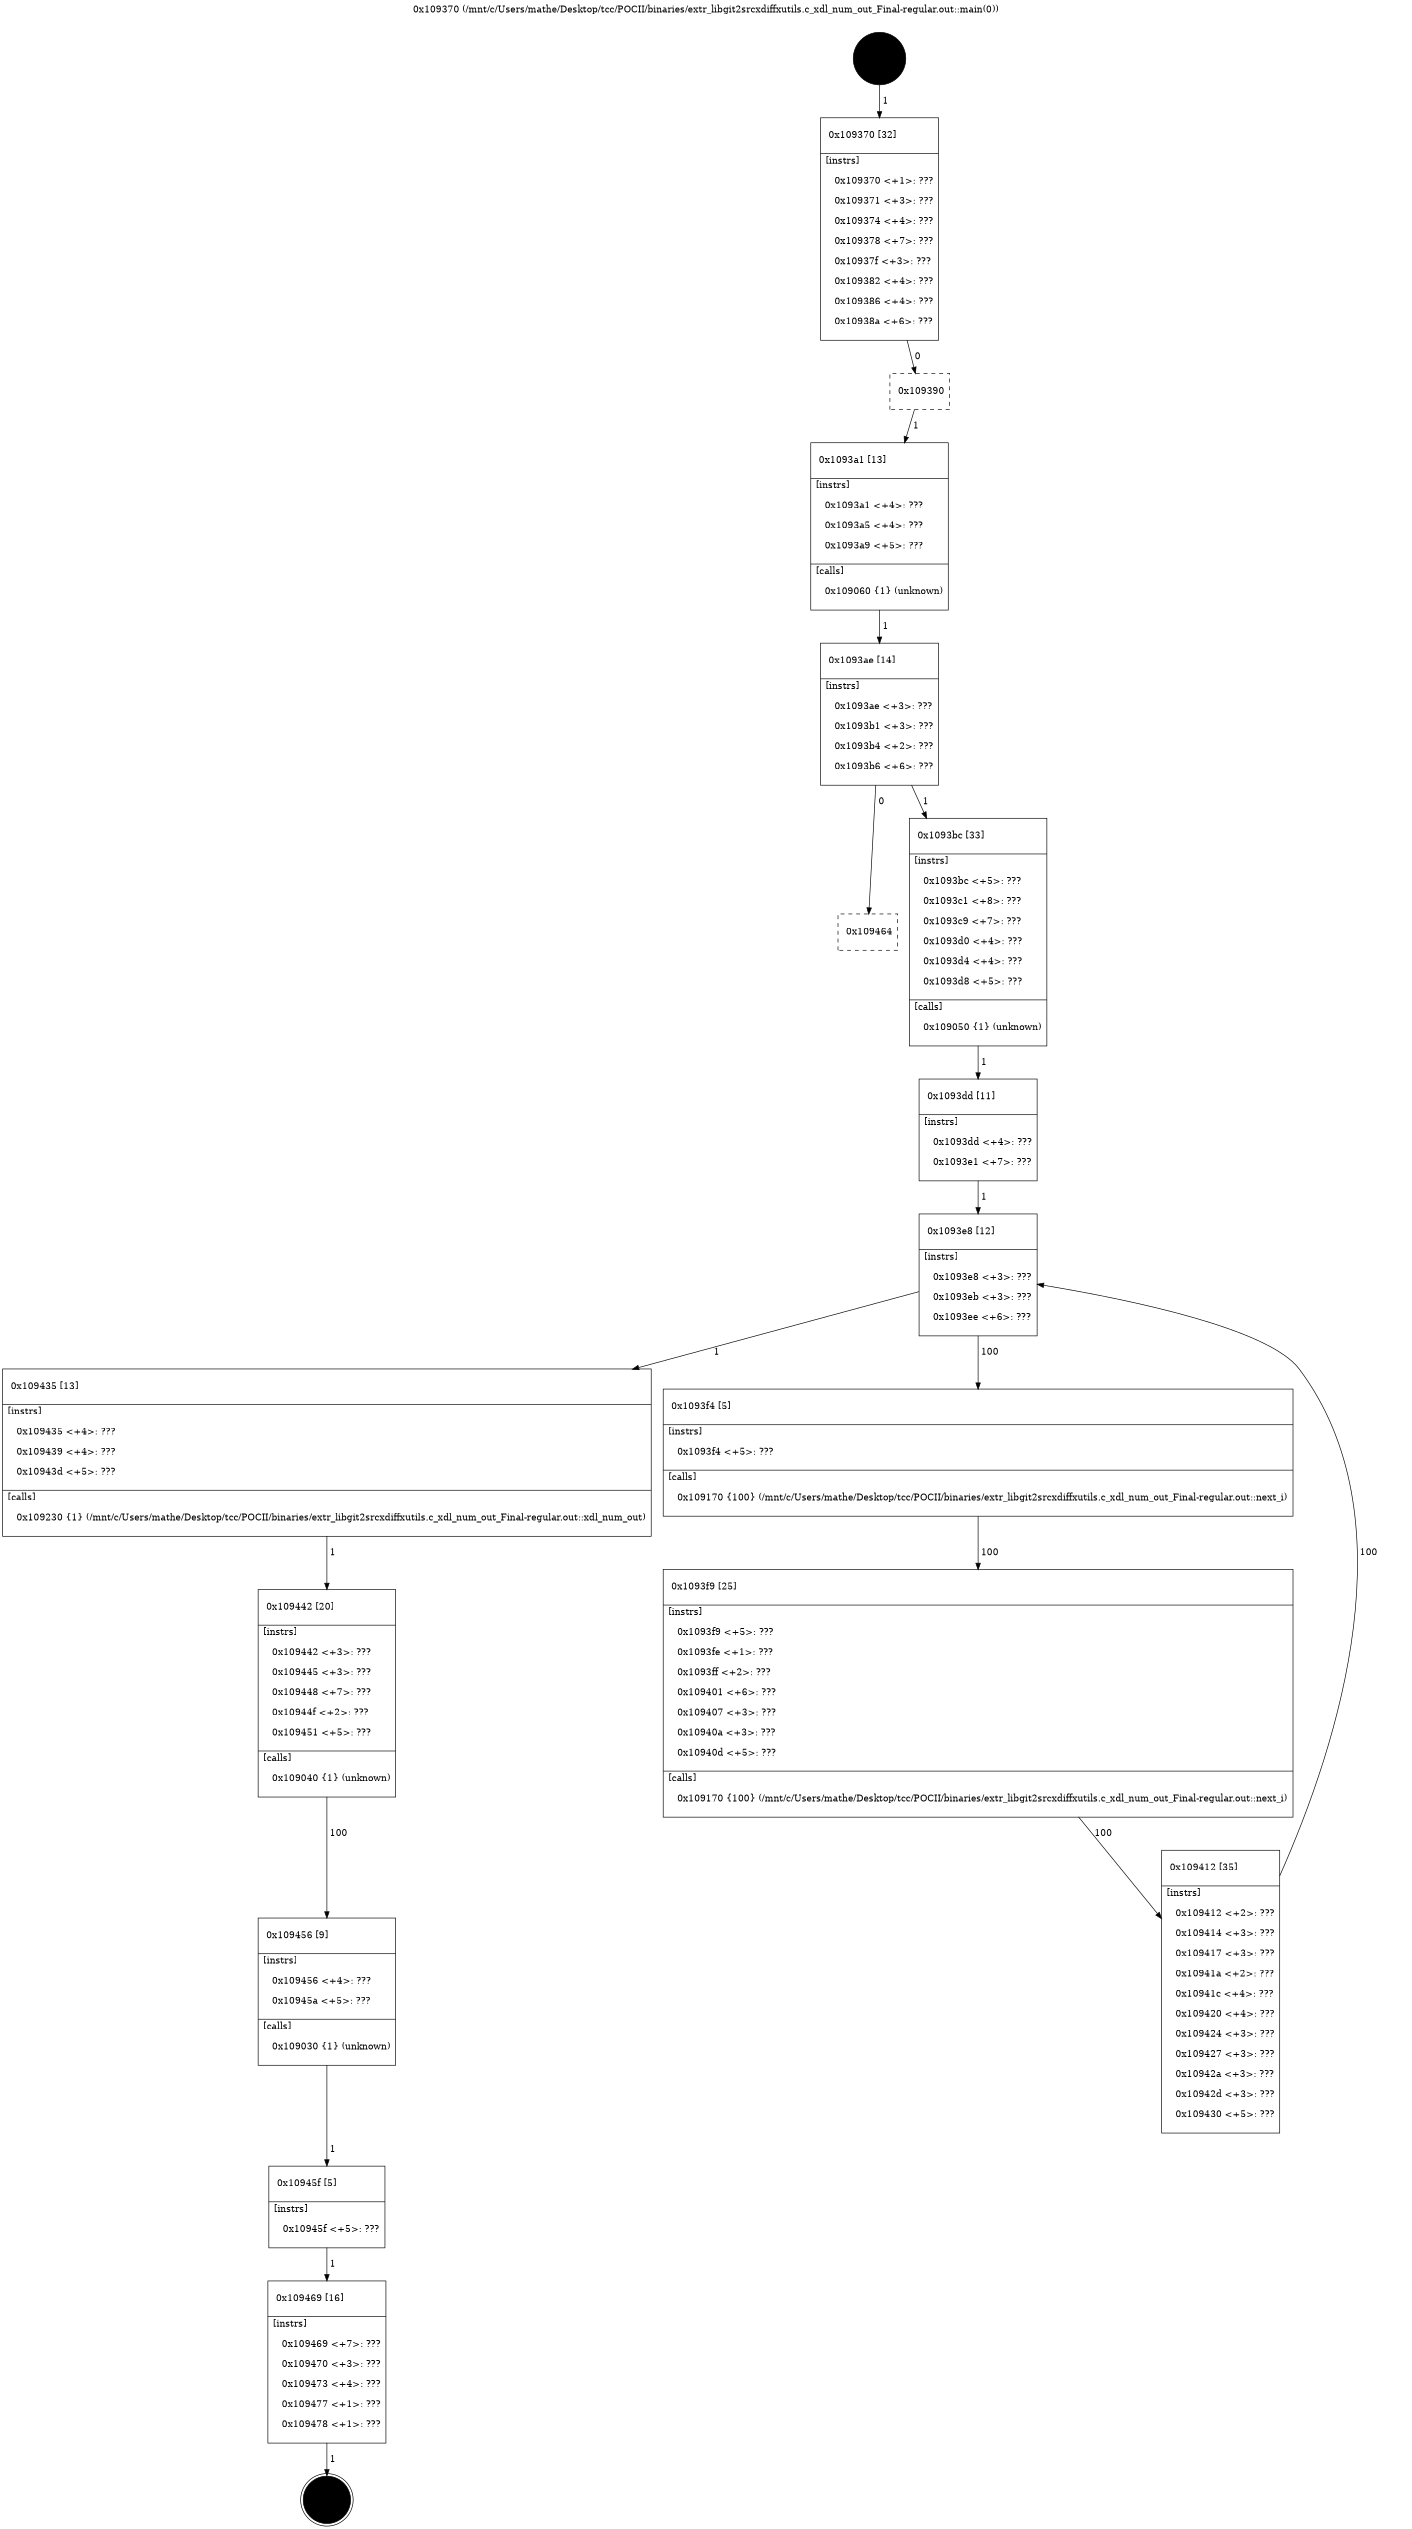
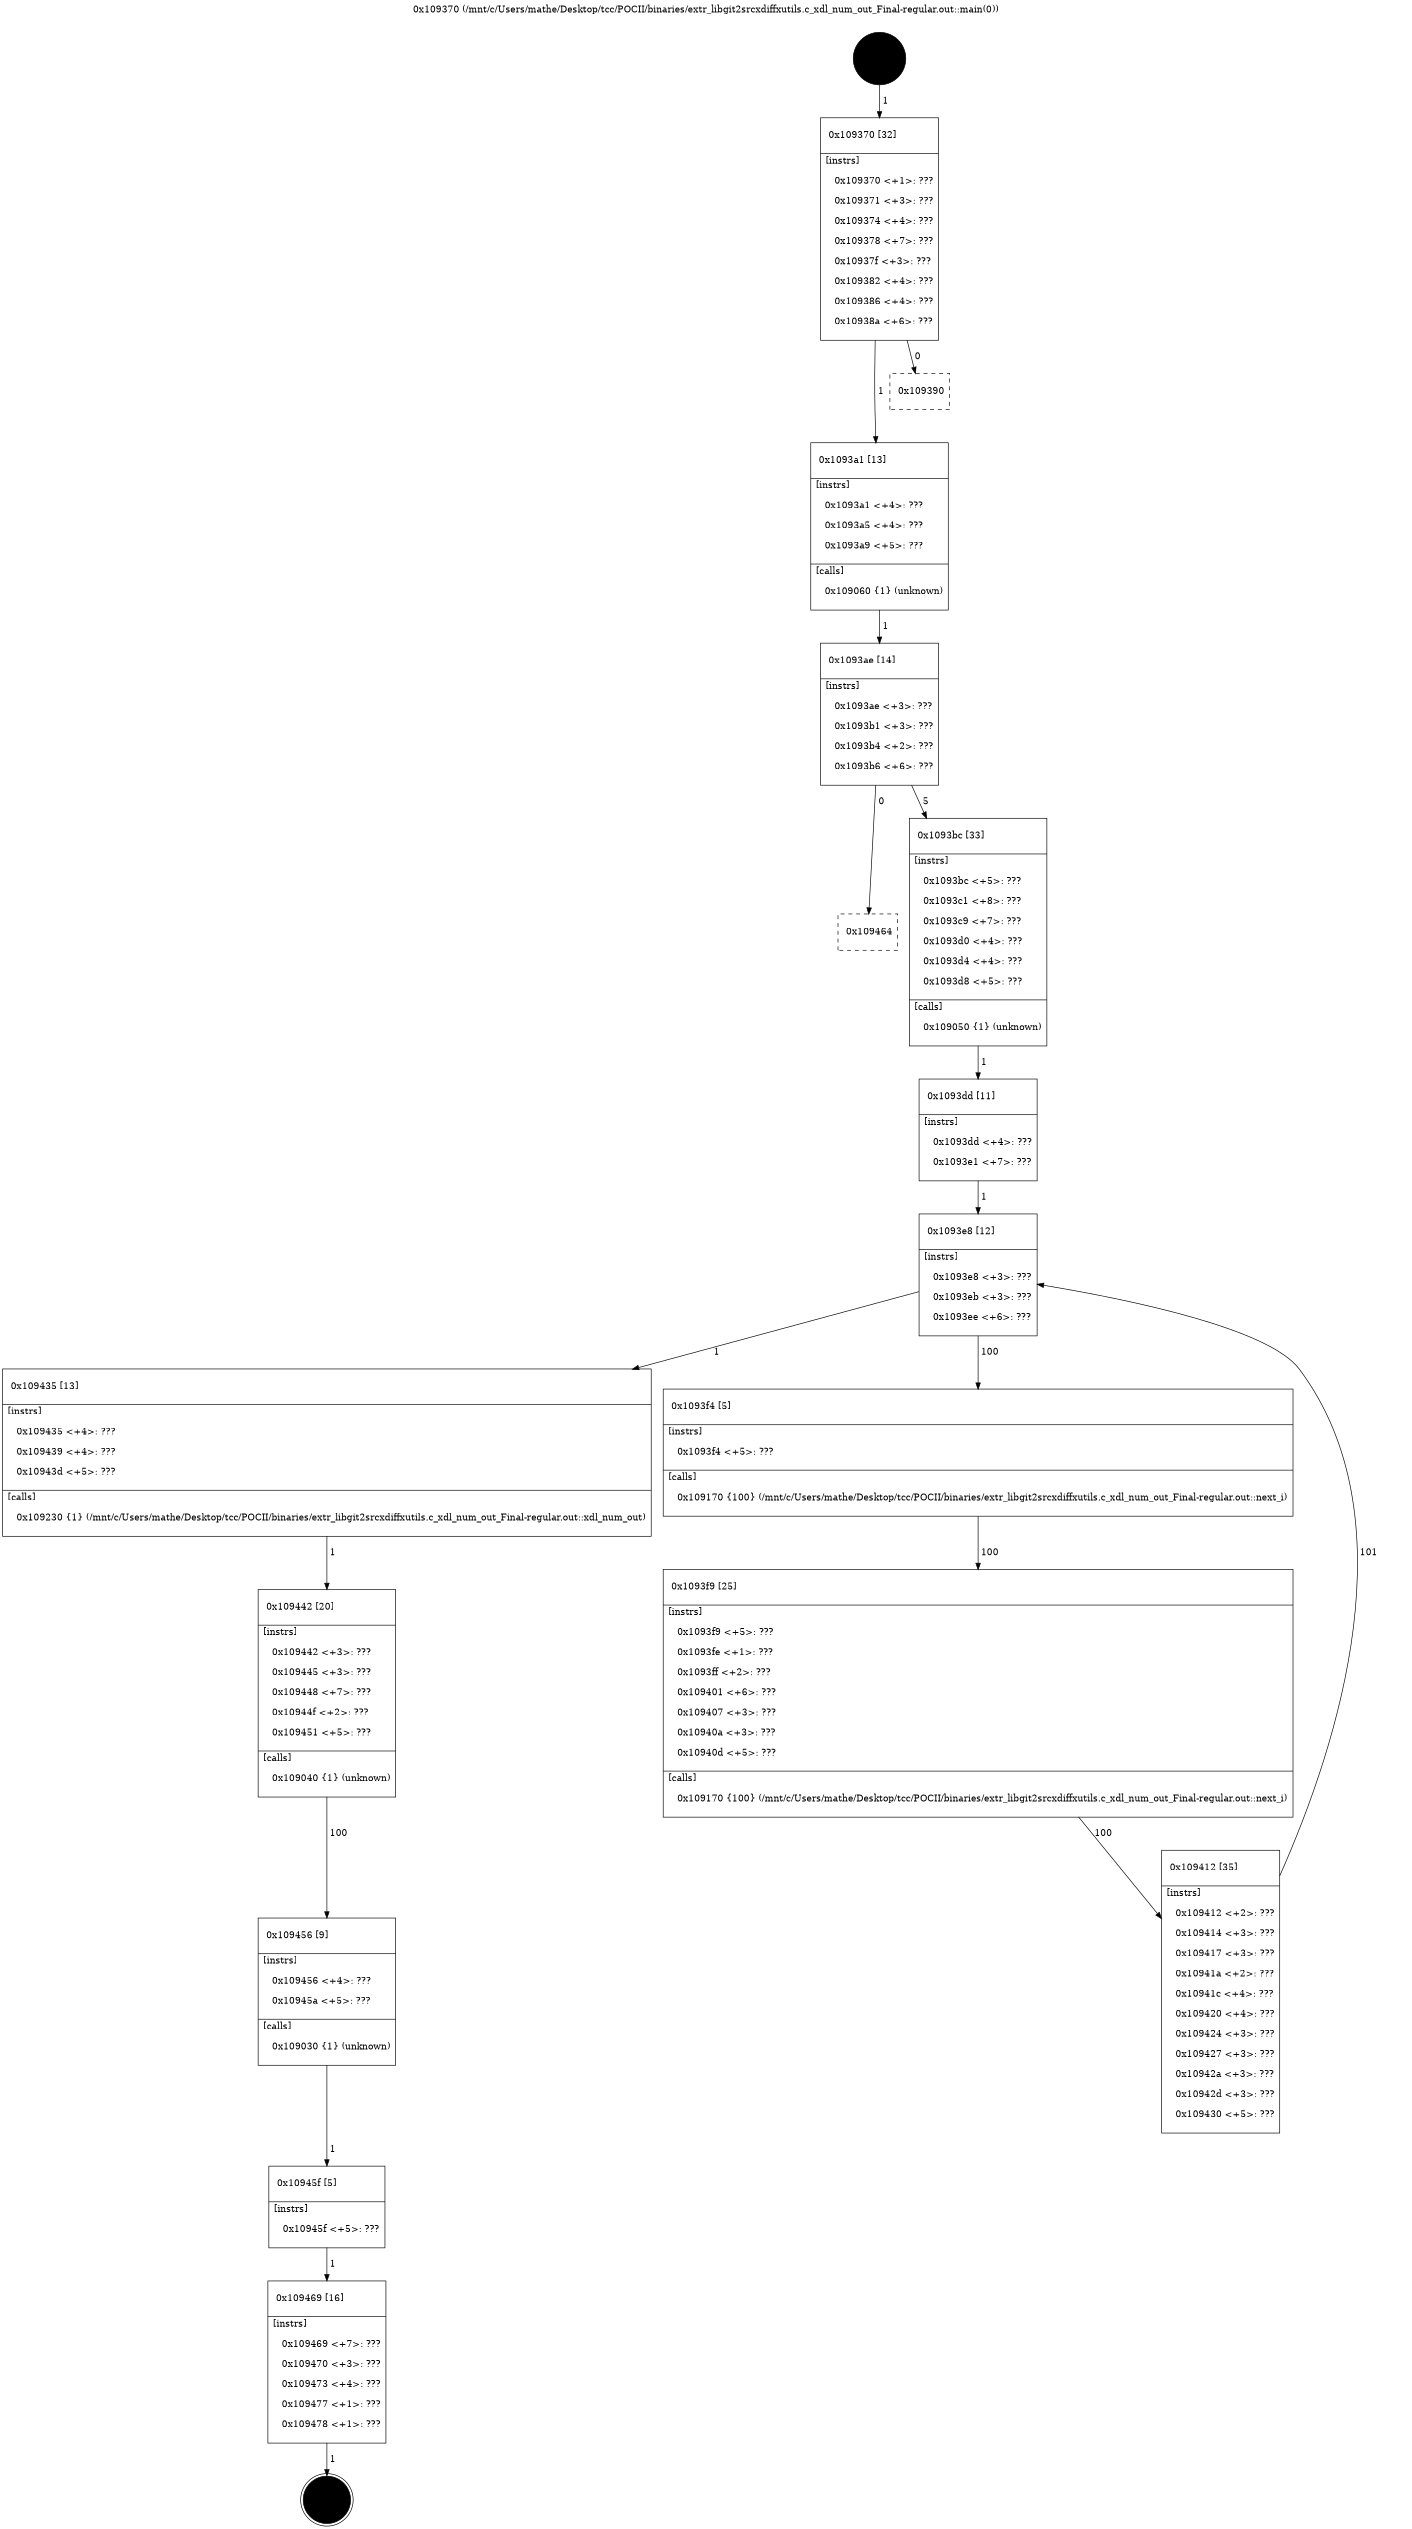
(910, 423) -> (875, 388)
(924, 802) -> (924, 802)
(1367, 1553) -> (1367, 1553)
